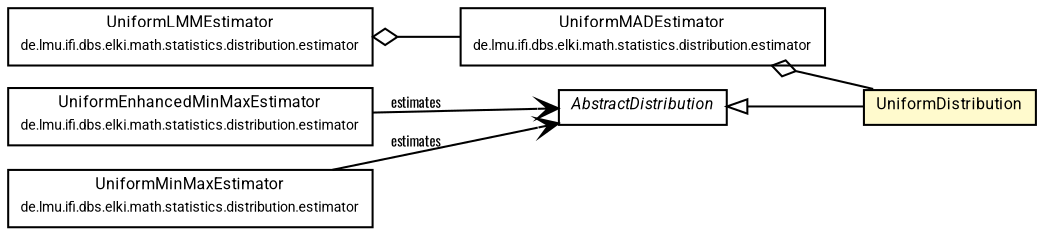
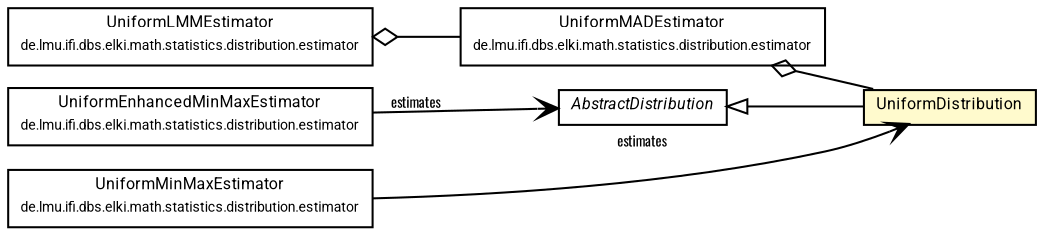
(435, 149) -> (634, 181)
